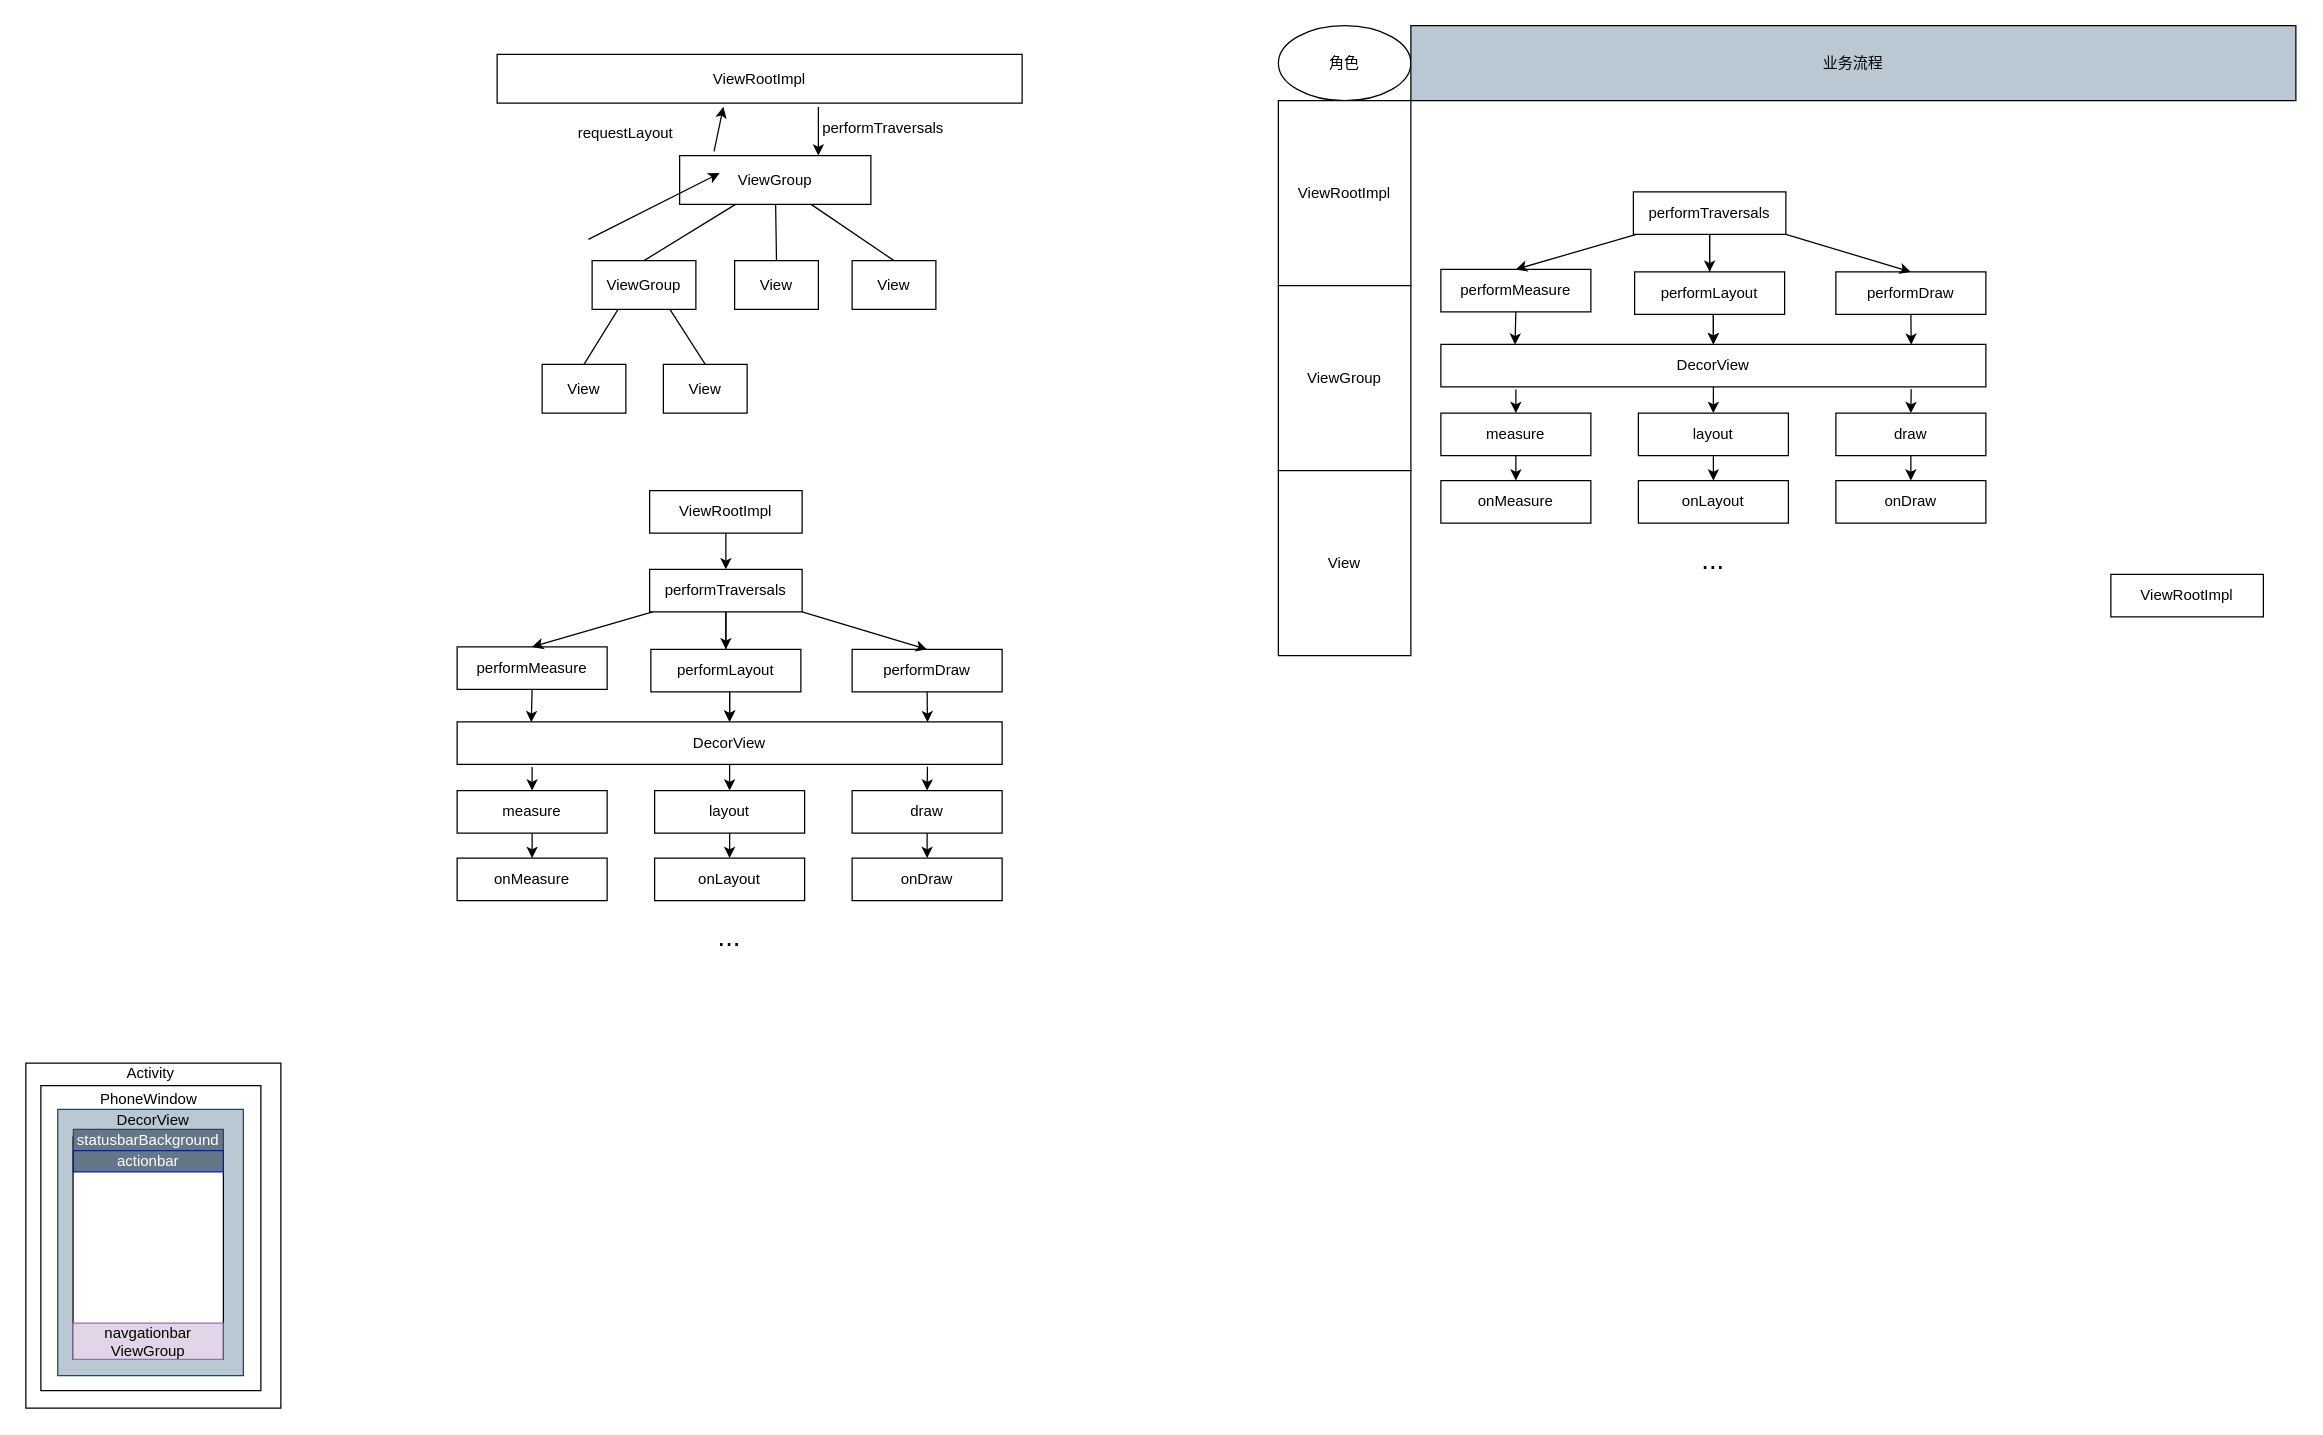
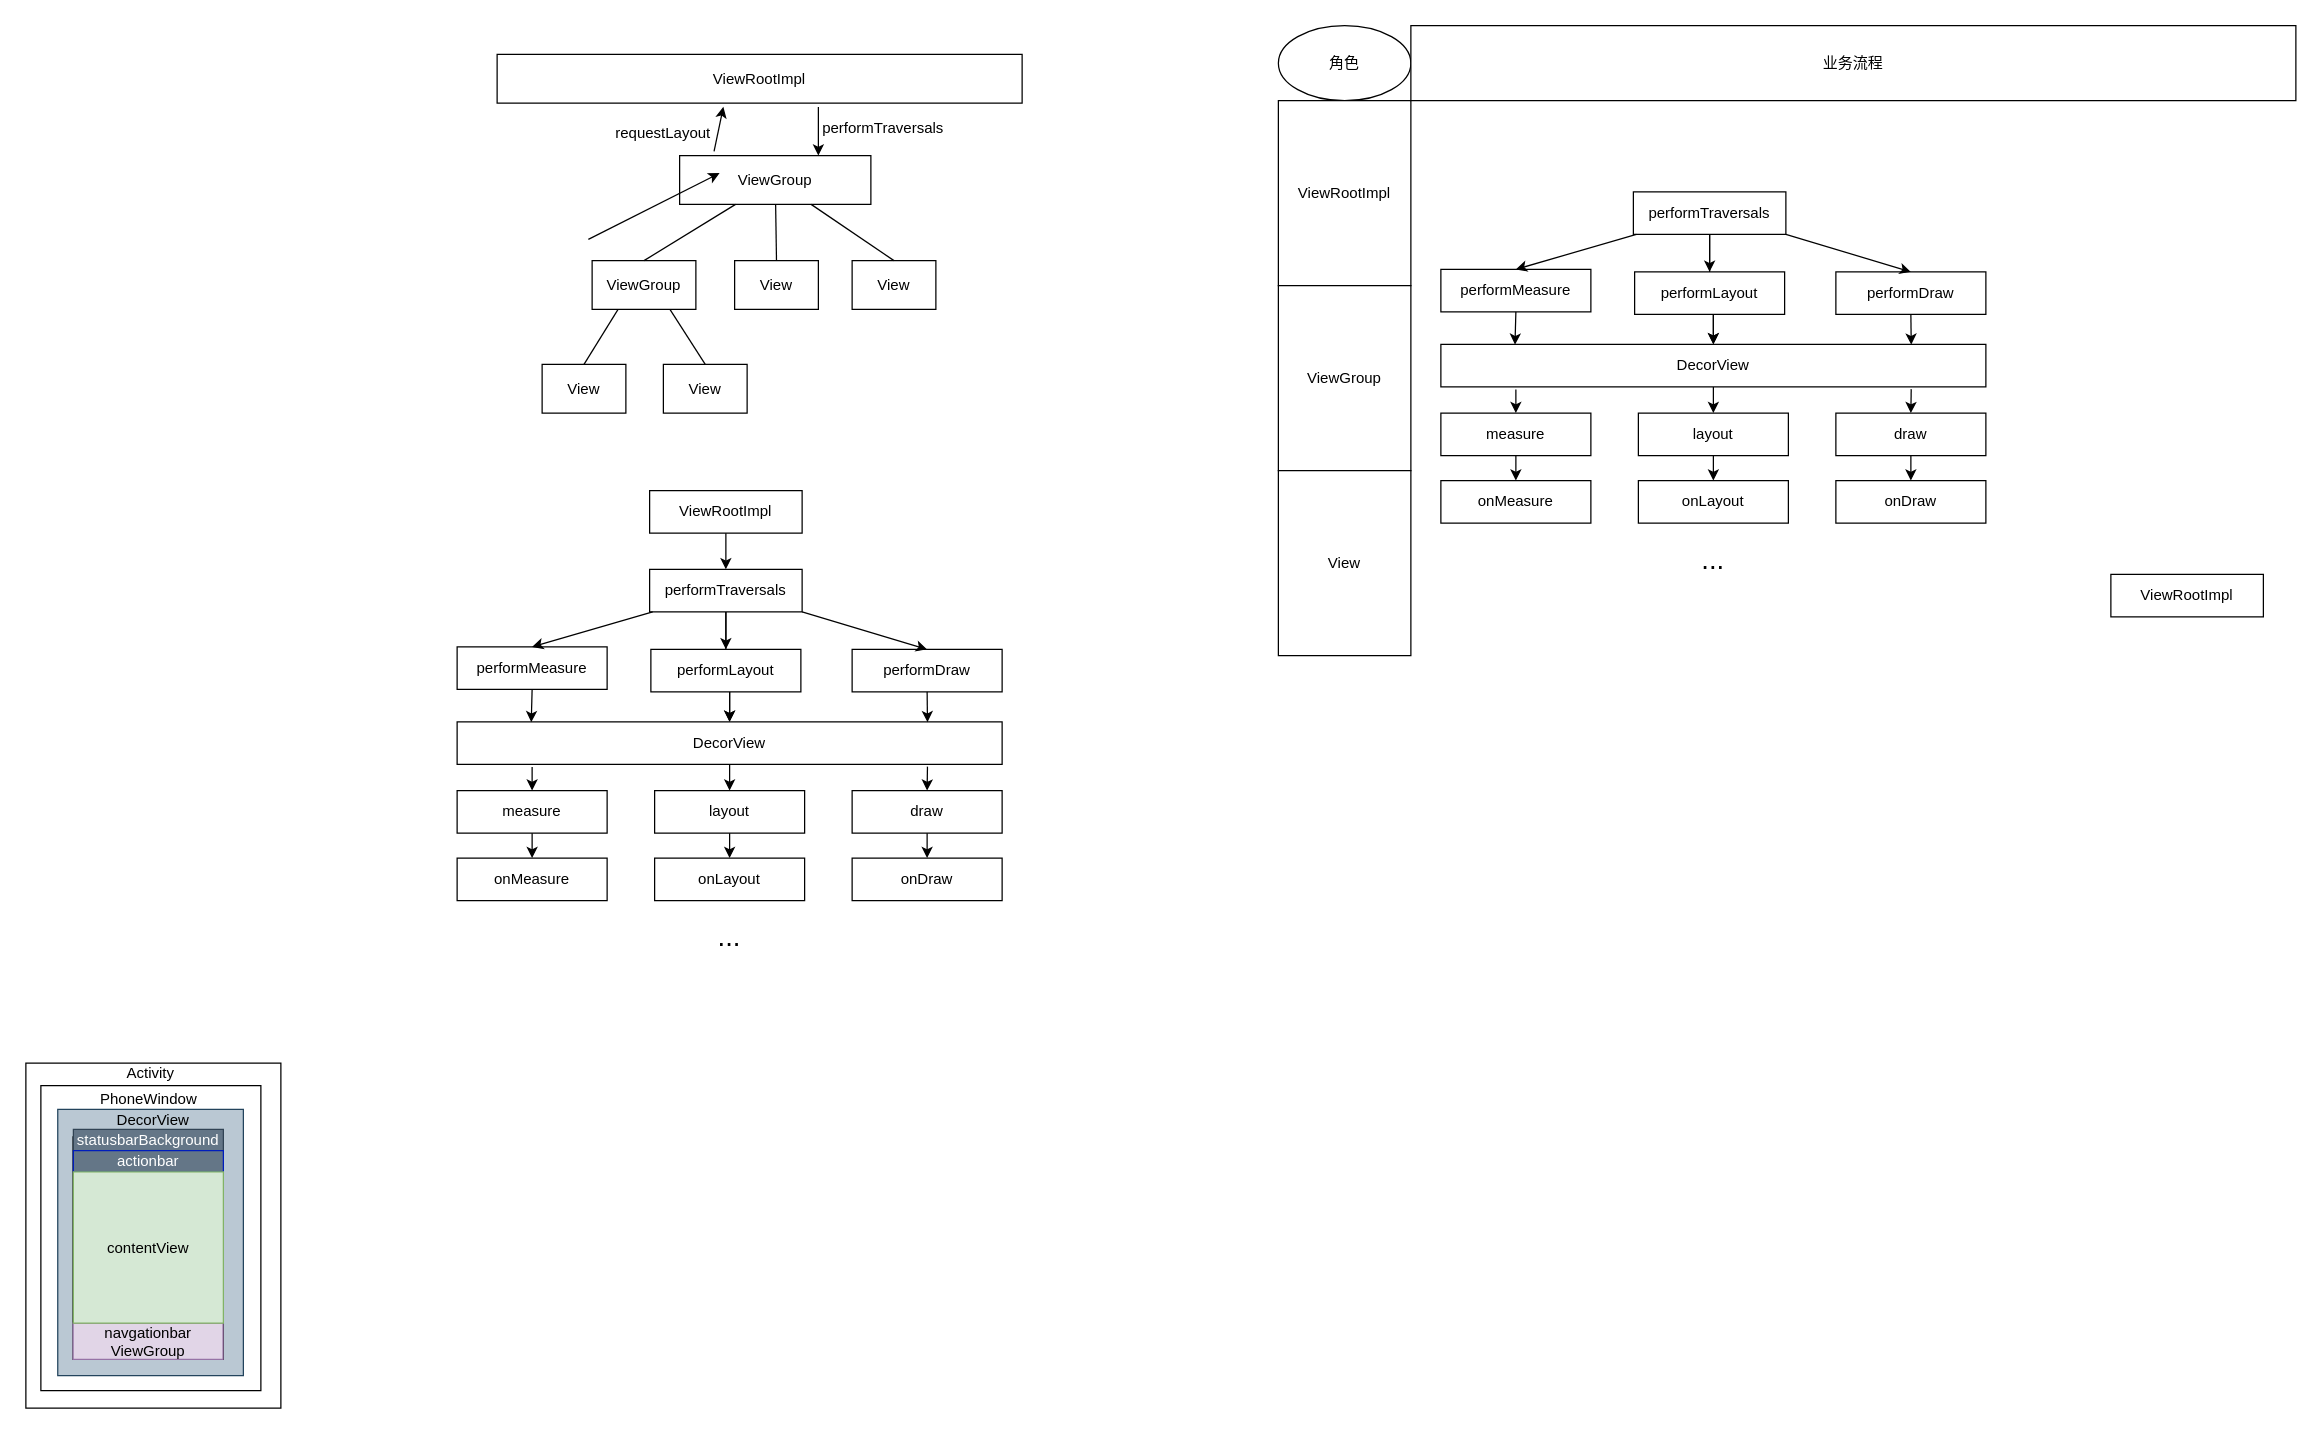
(1853, 63) -> (1853, 63)
(626, 133) -> (663, 133)
none -> (148, 1248)
